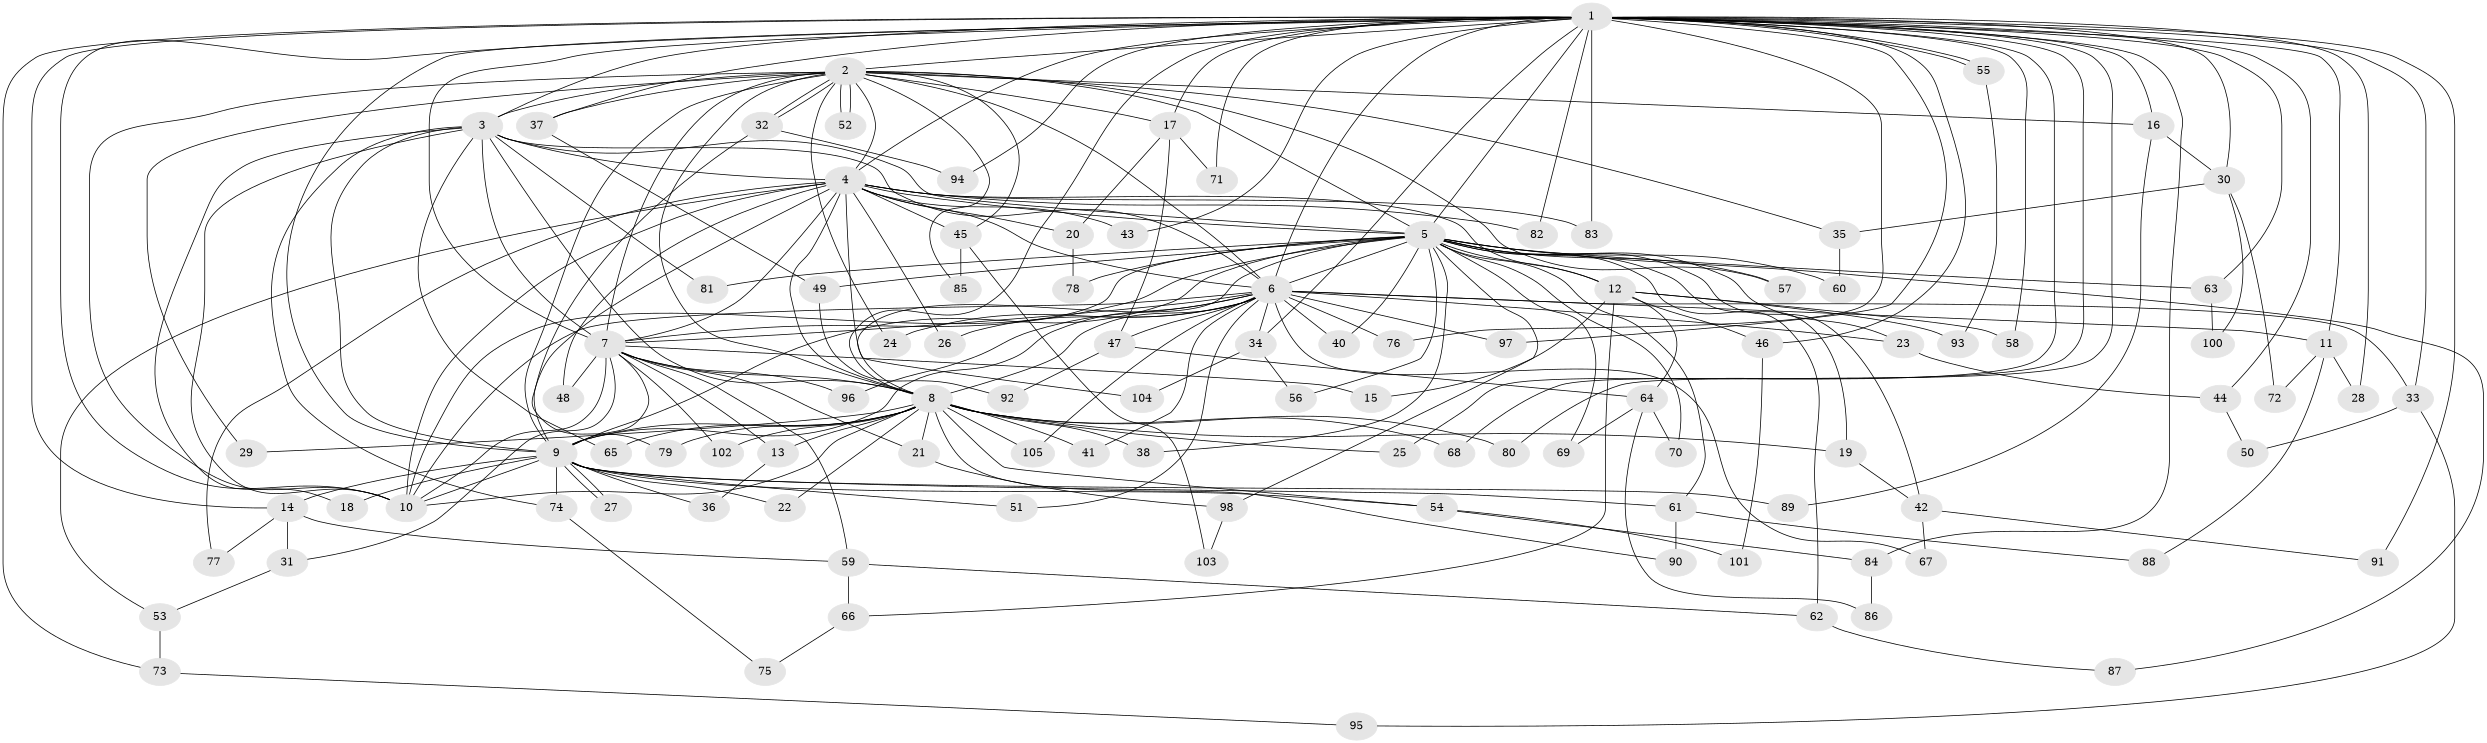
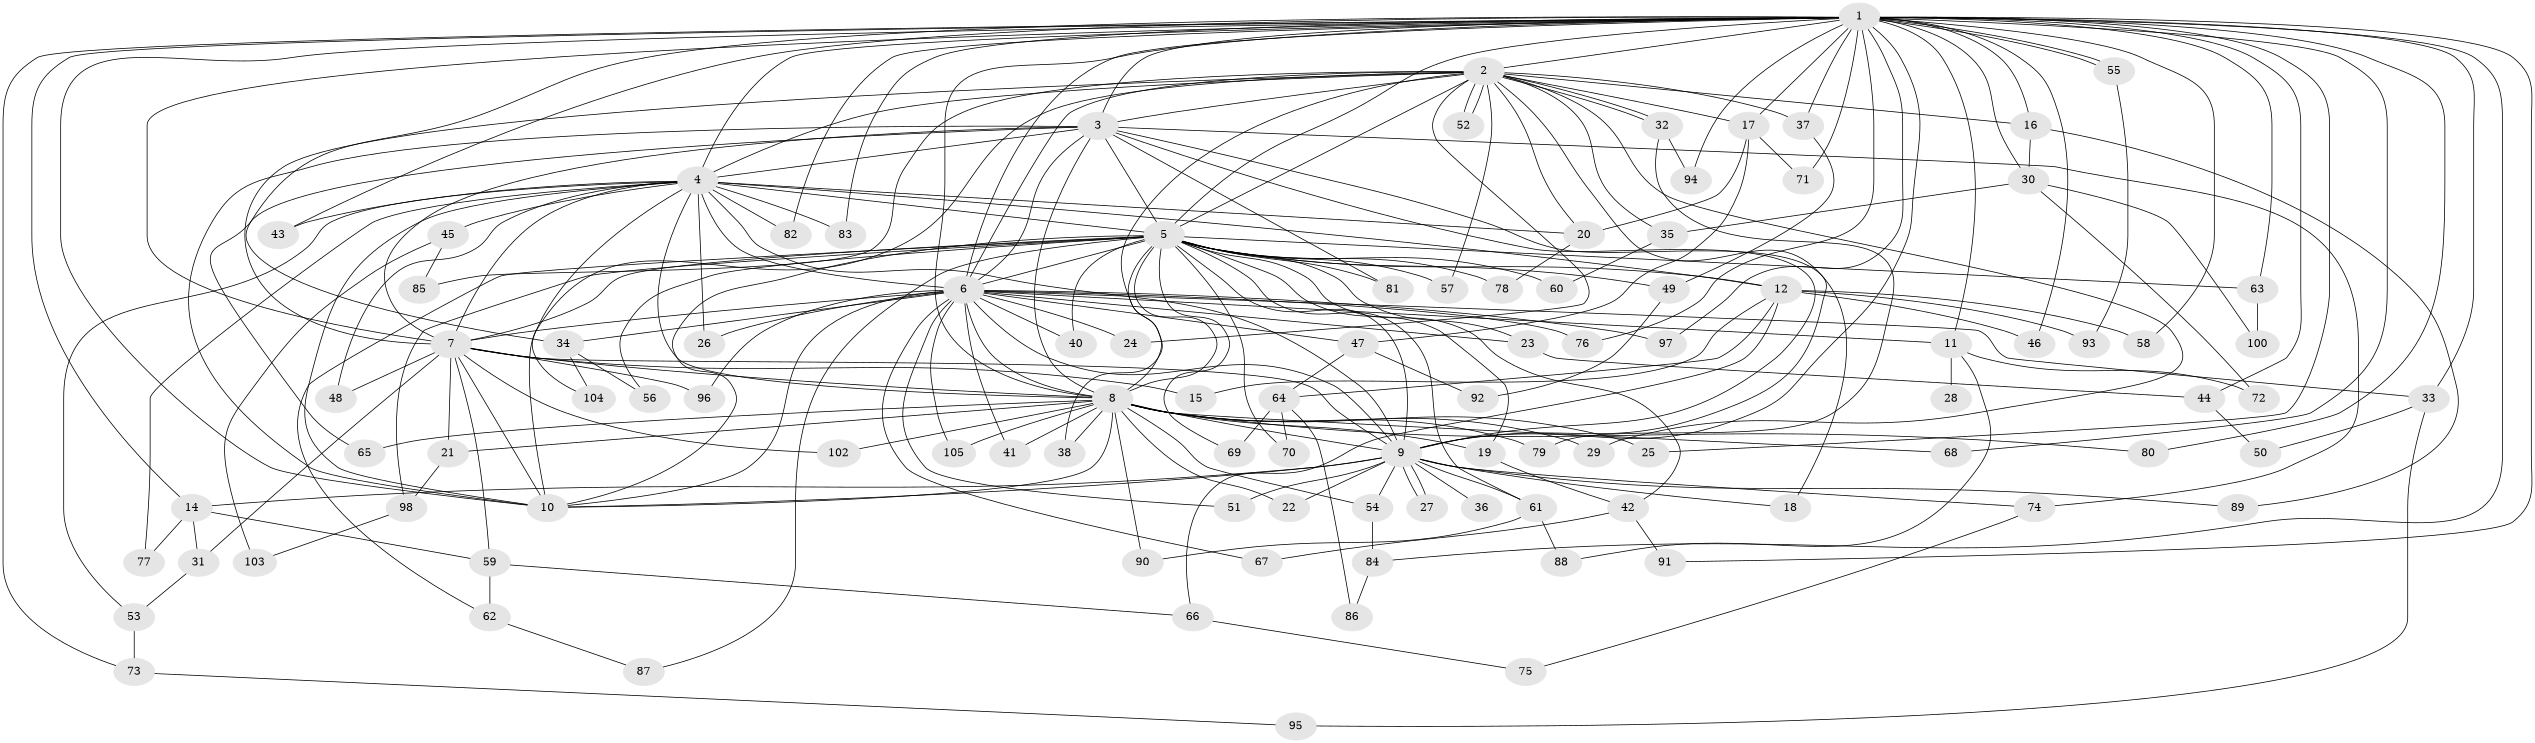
(2353, 69) -> none
(995, 112) -> (1534, 153)
(778, 453) -> none
(1740, 563) -> none
